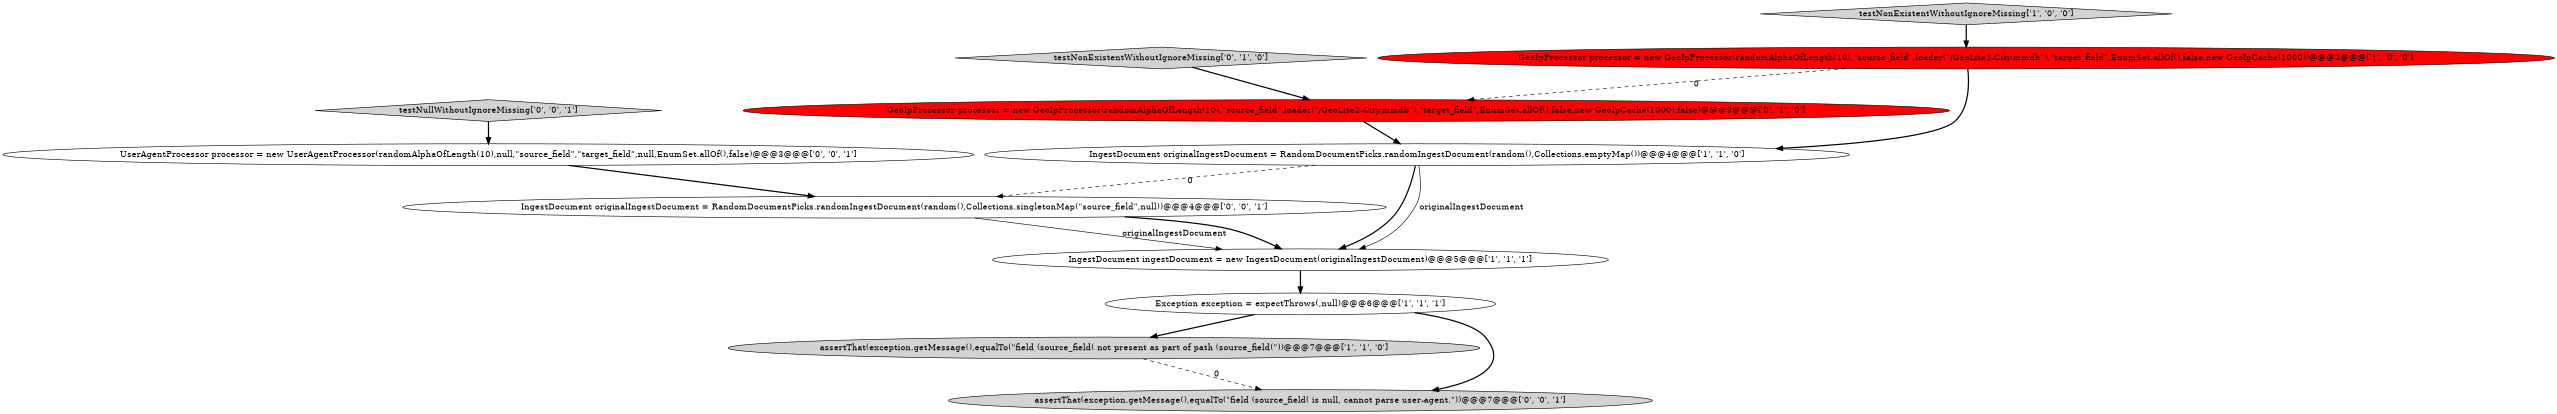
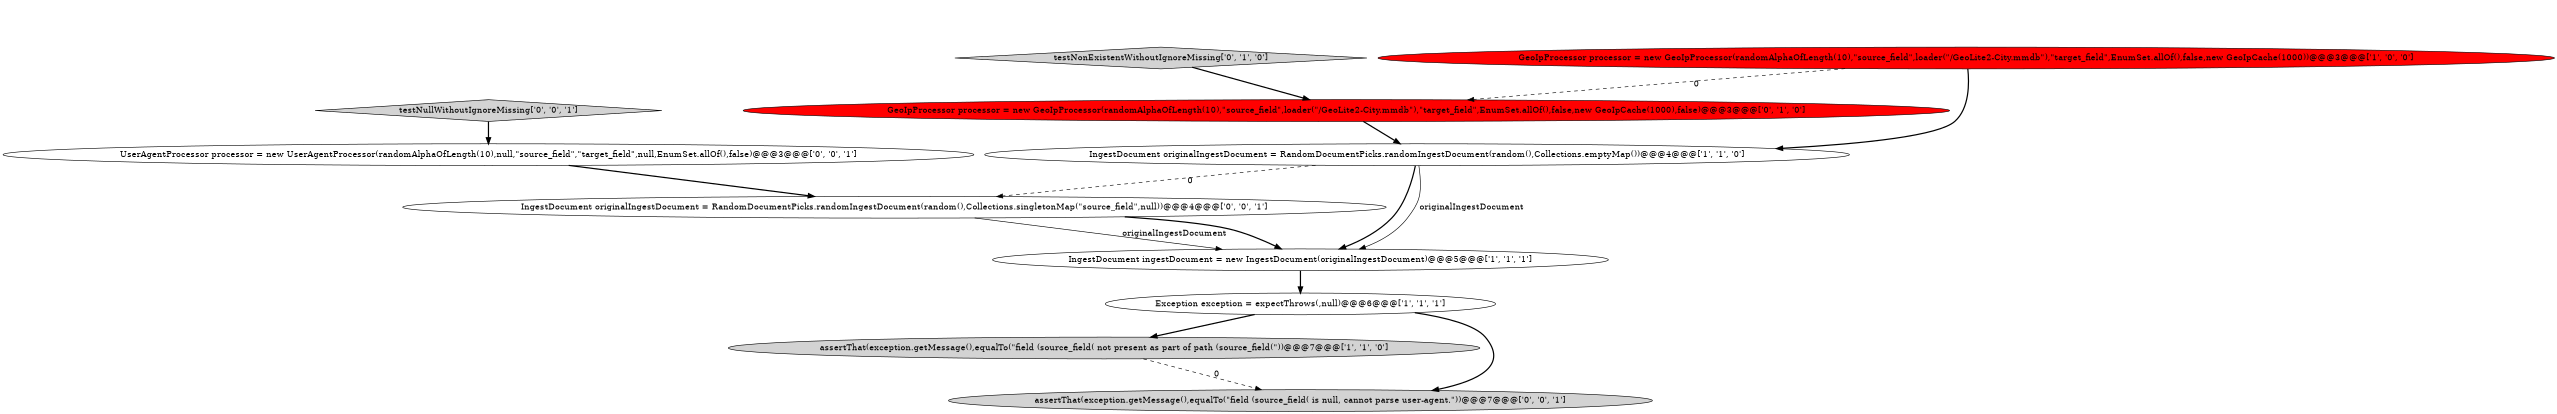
(1966, 14) -> none
